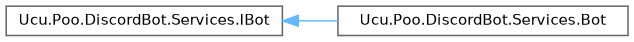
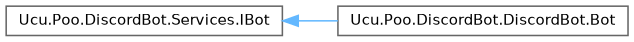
(483, 21) -> (483, 21)
